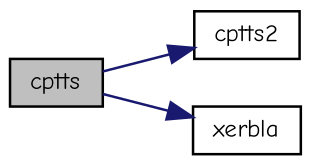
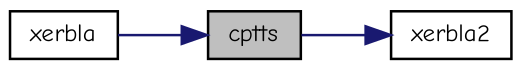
(247, 35) -> (451, 35)
(136, 102) -> (150, 35)
